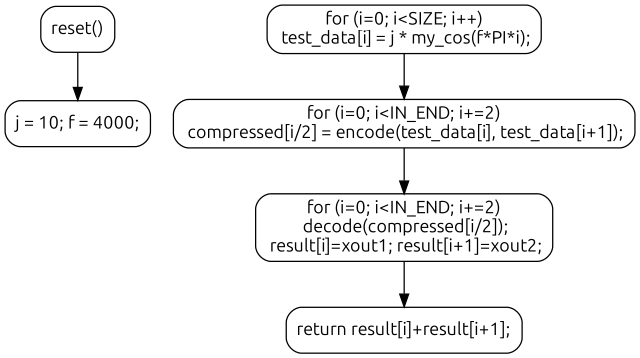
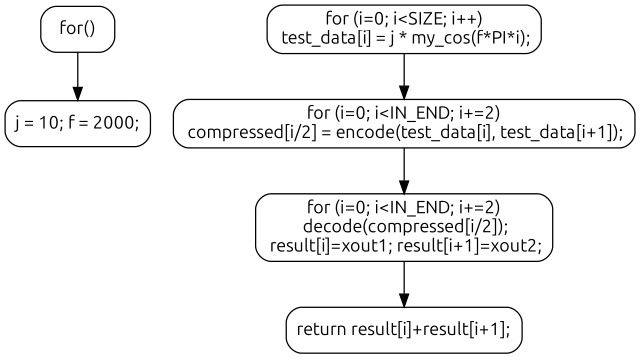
(78, 29) -> (78, 29)
(78, 124) -> (78, 124)
